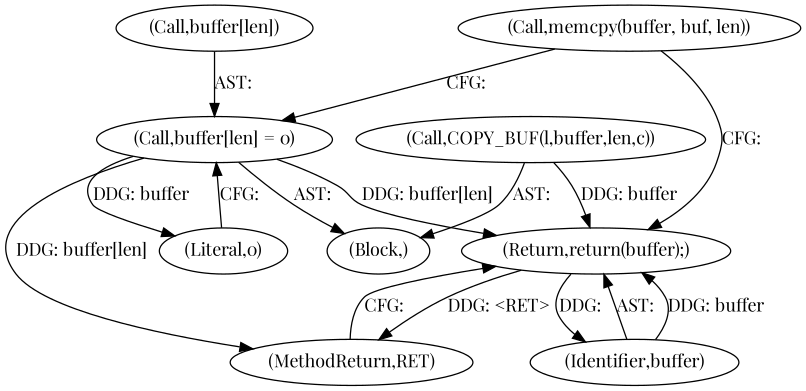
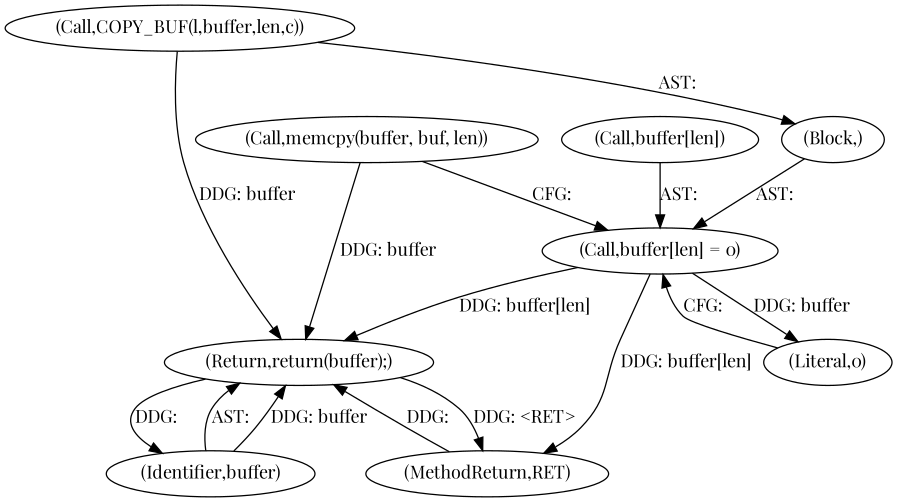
(744, 140) -> (389, 251)
(284, 198) -> (754, 190)
(387, 307) -> (430, 418)
